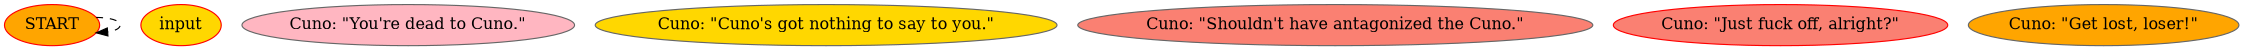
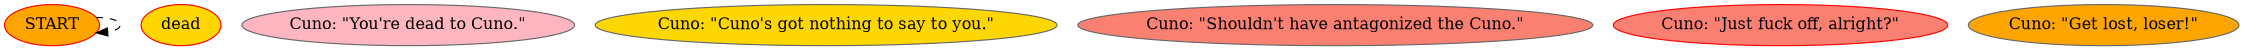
(181, 25) -> (181, 25)
